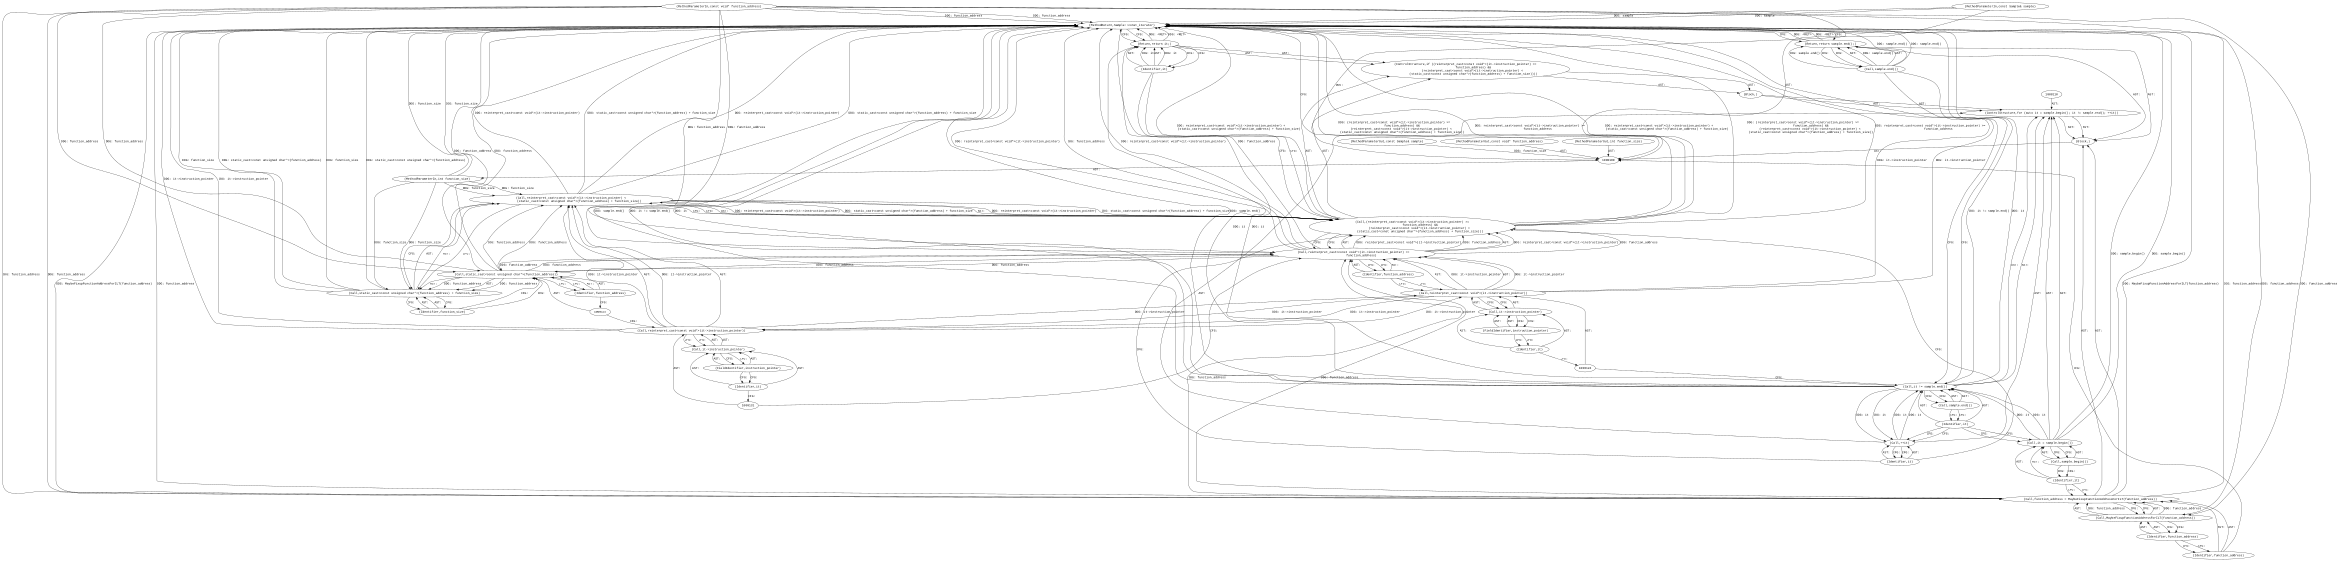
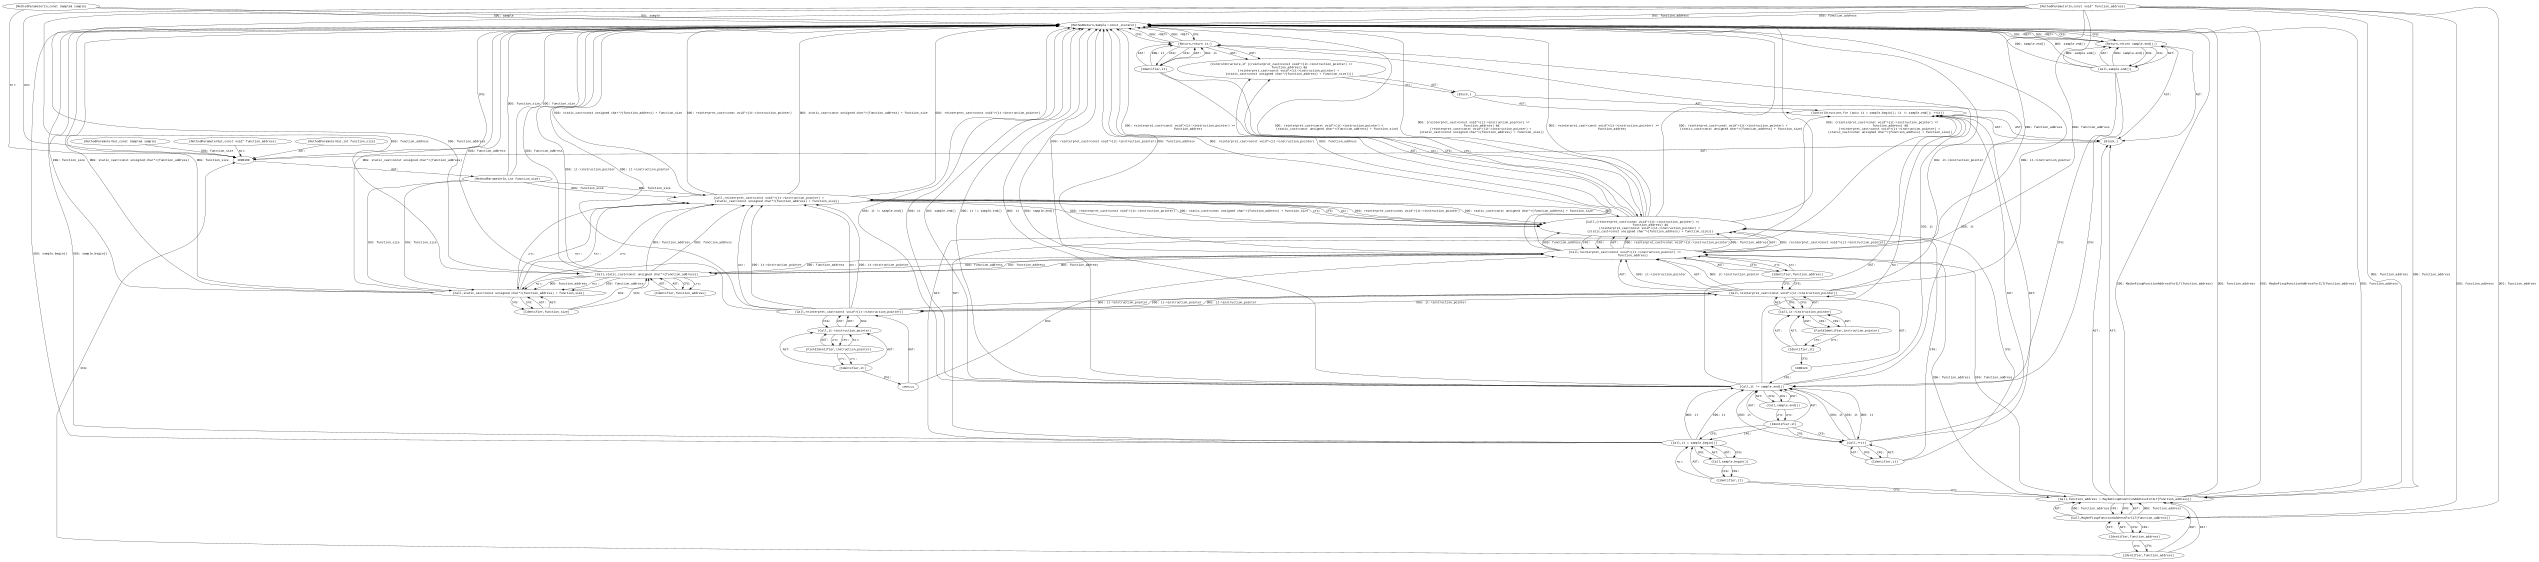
(2052, 94) -> none
(600, 312) -> none
